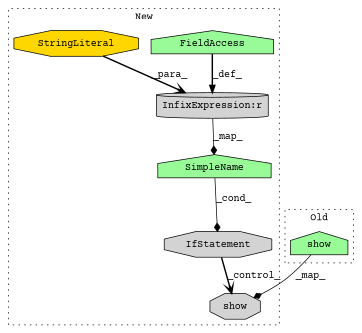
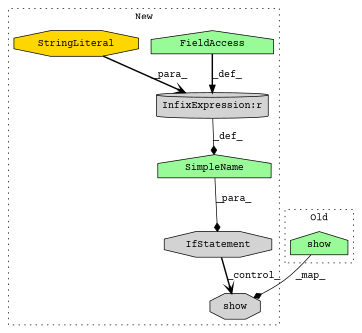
(228, 136) -> (228, 136)
(234, 198) -> (234, 198)
